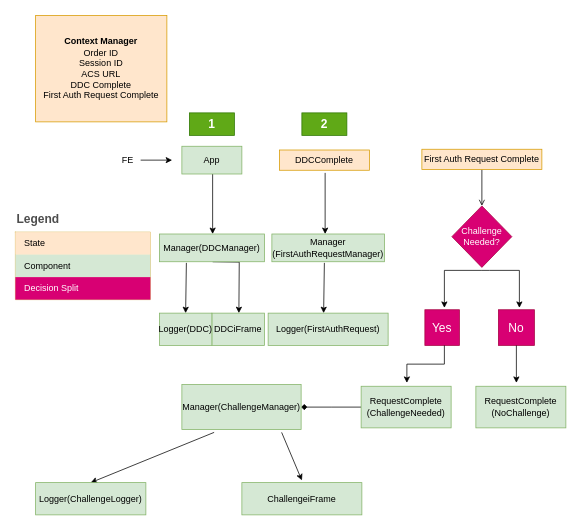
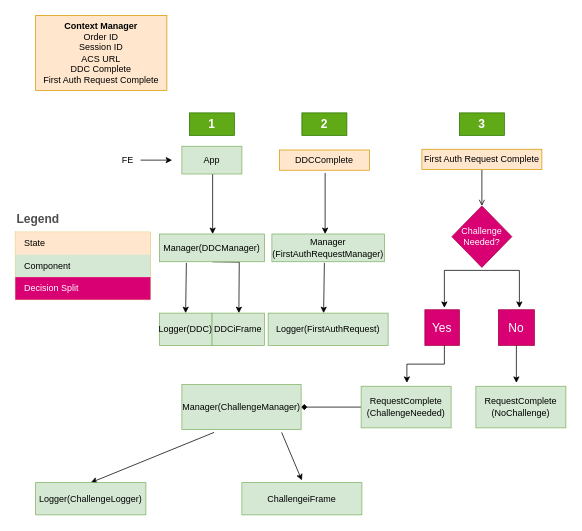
(101, 69) -> (101, 53)
none -> (482, 124)
